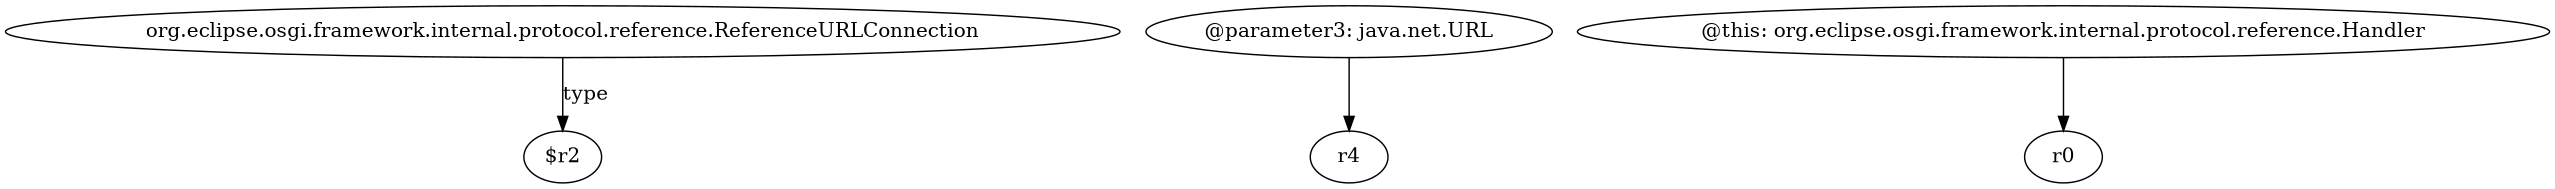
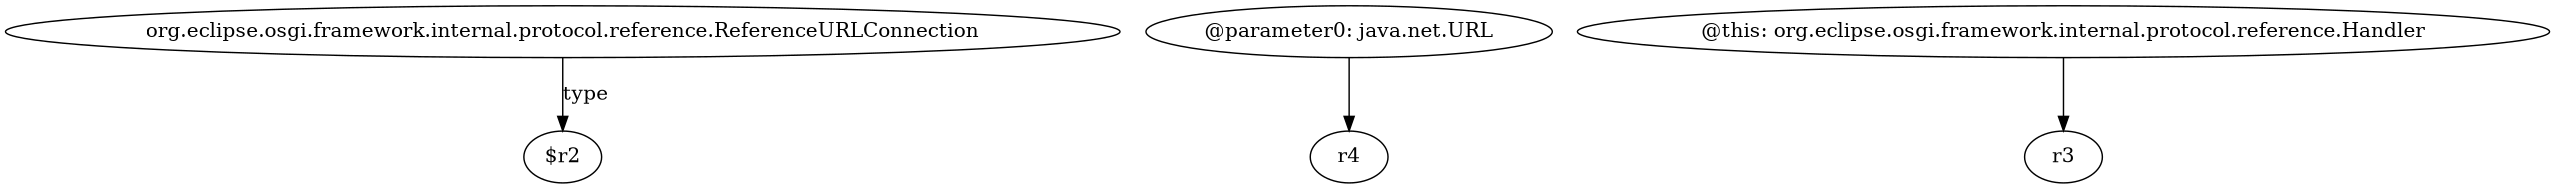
(1349, 32) -> (1349, 32)
(2063, 157) -> (2063, 157)
